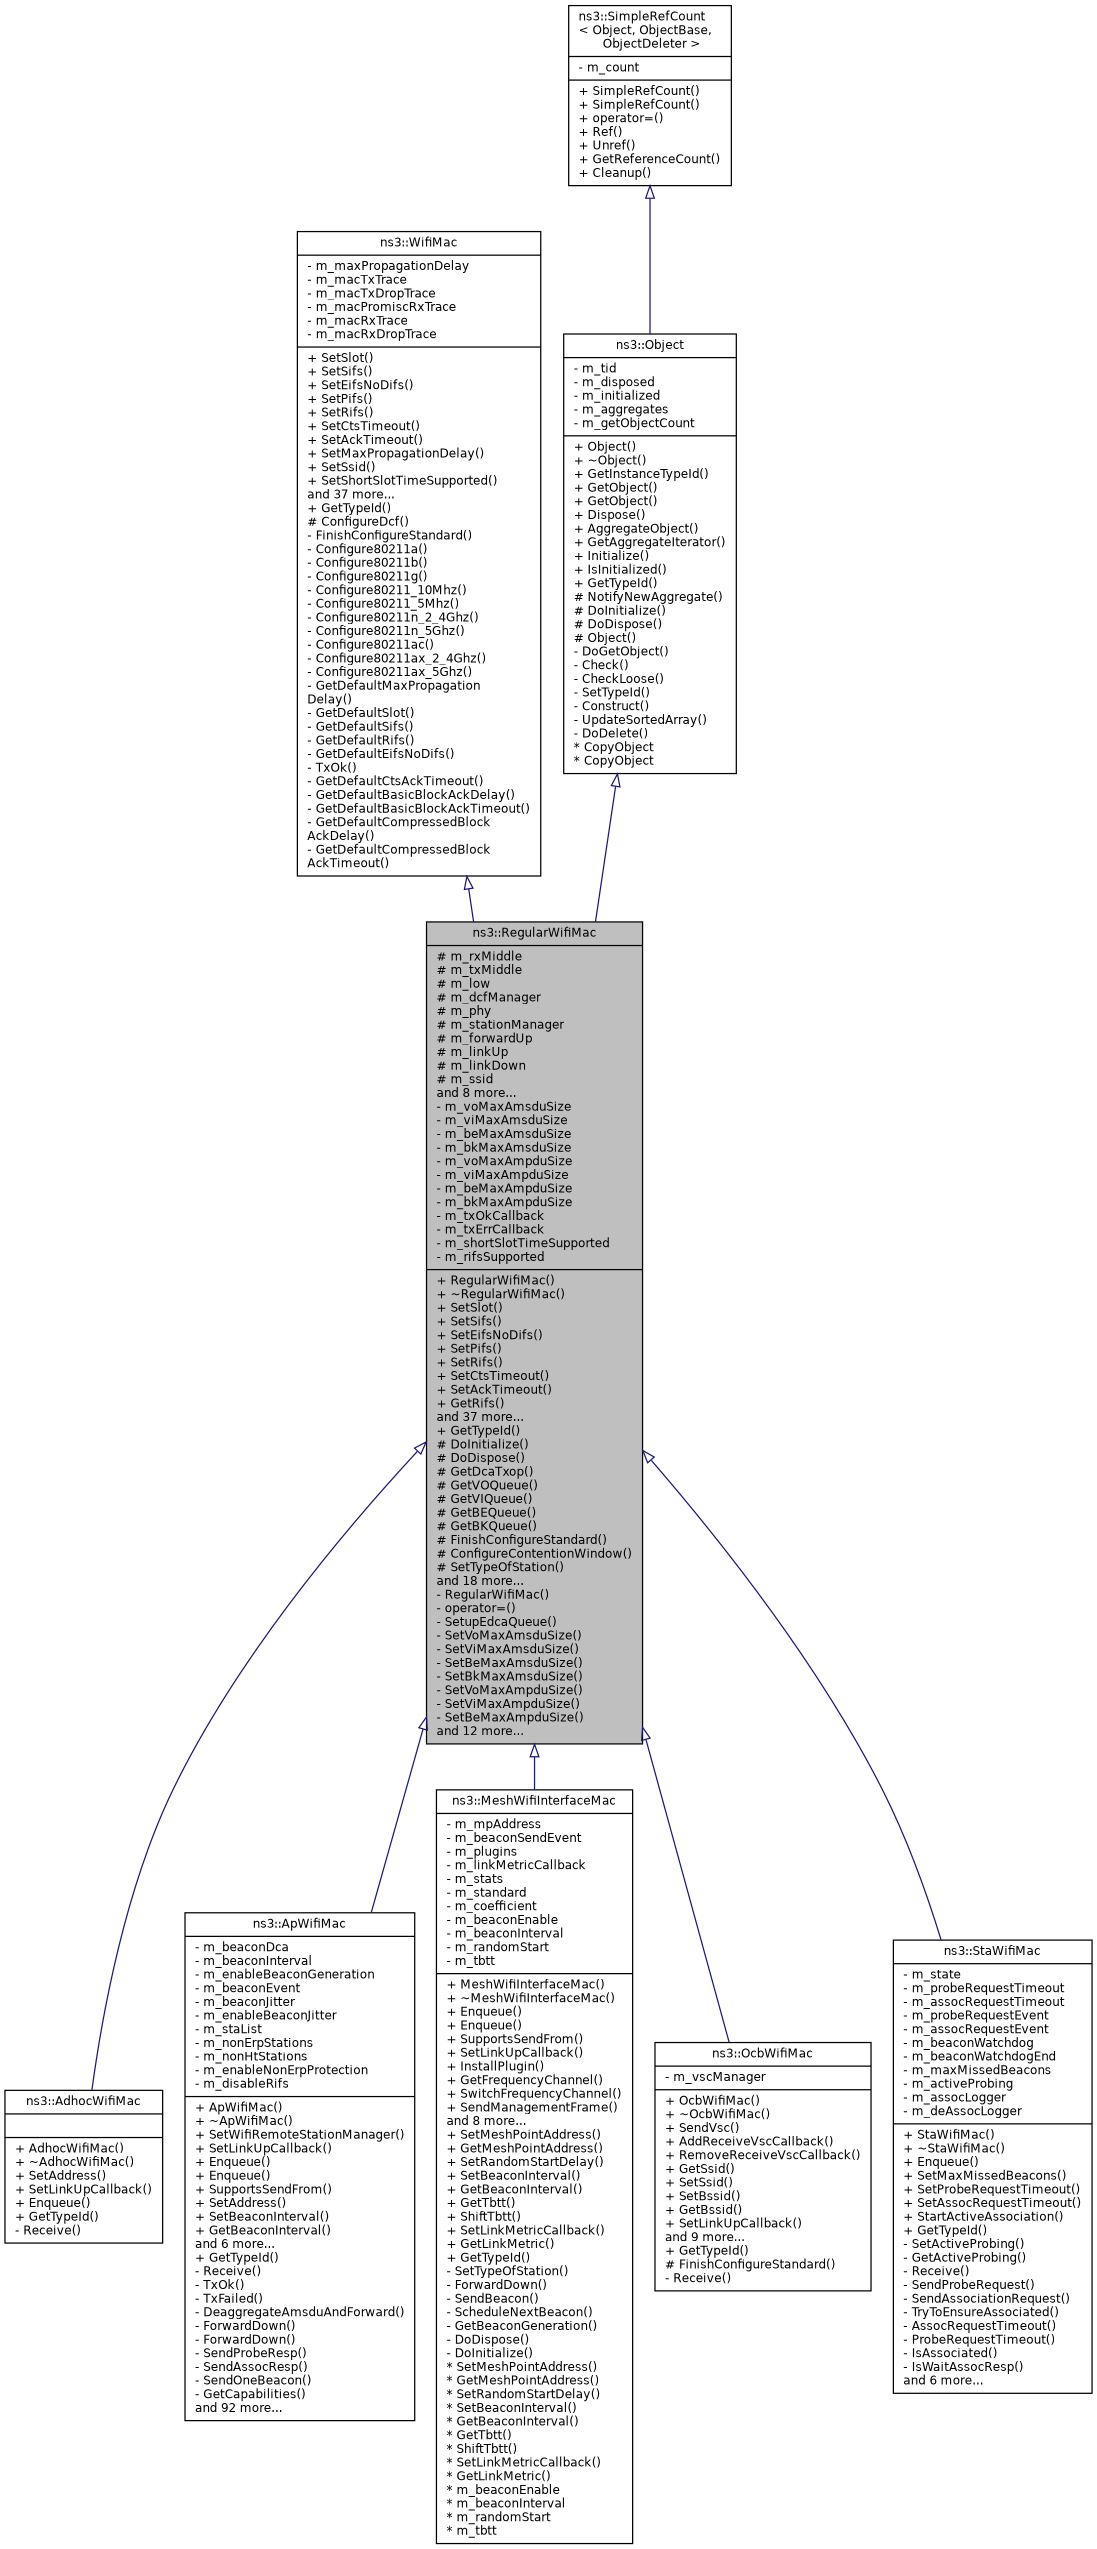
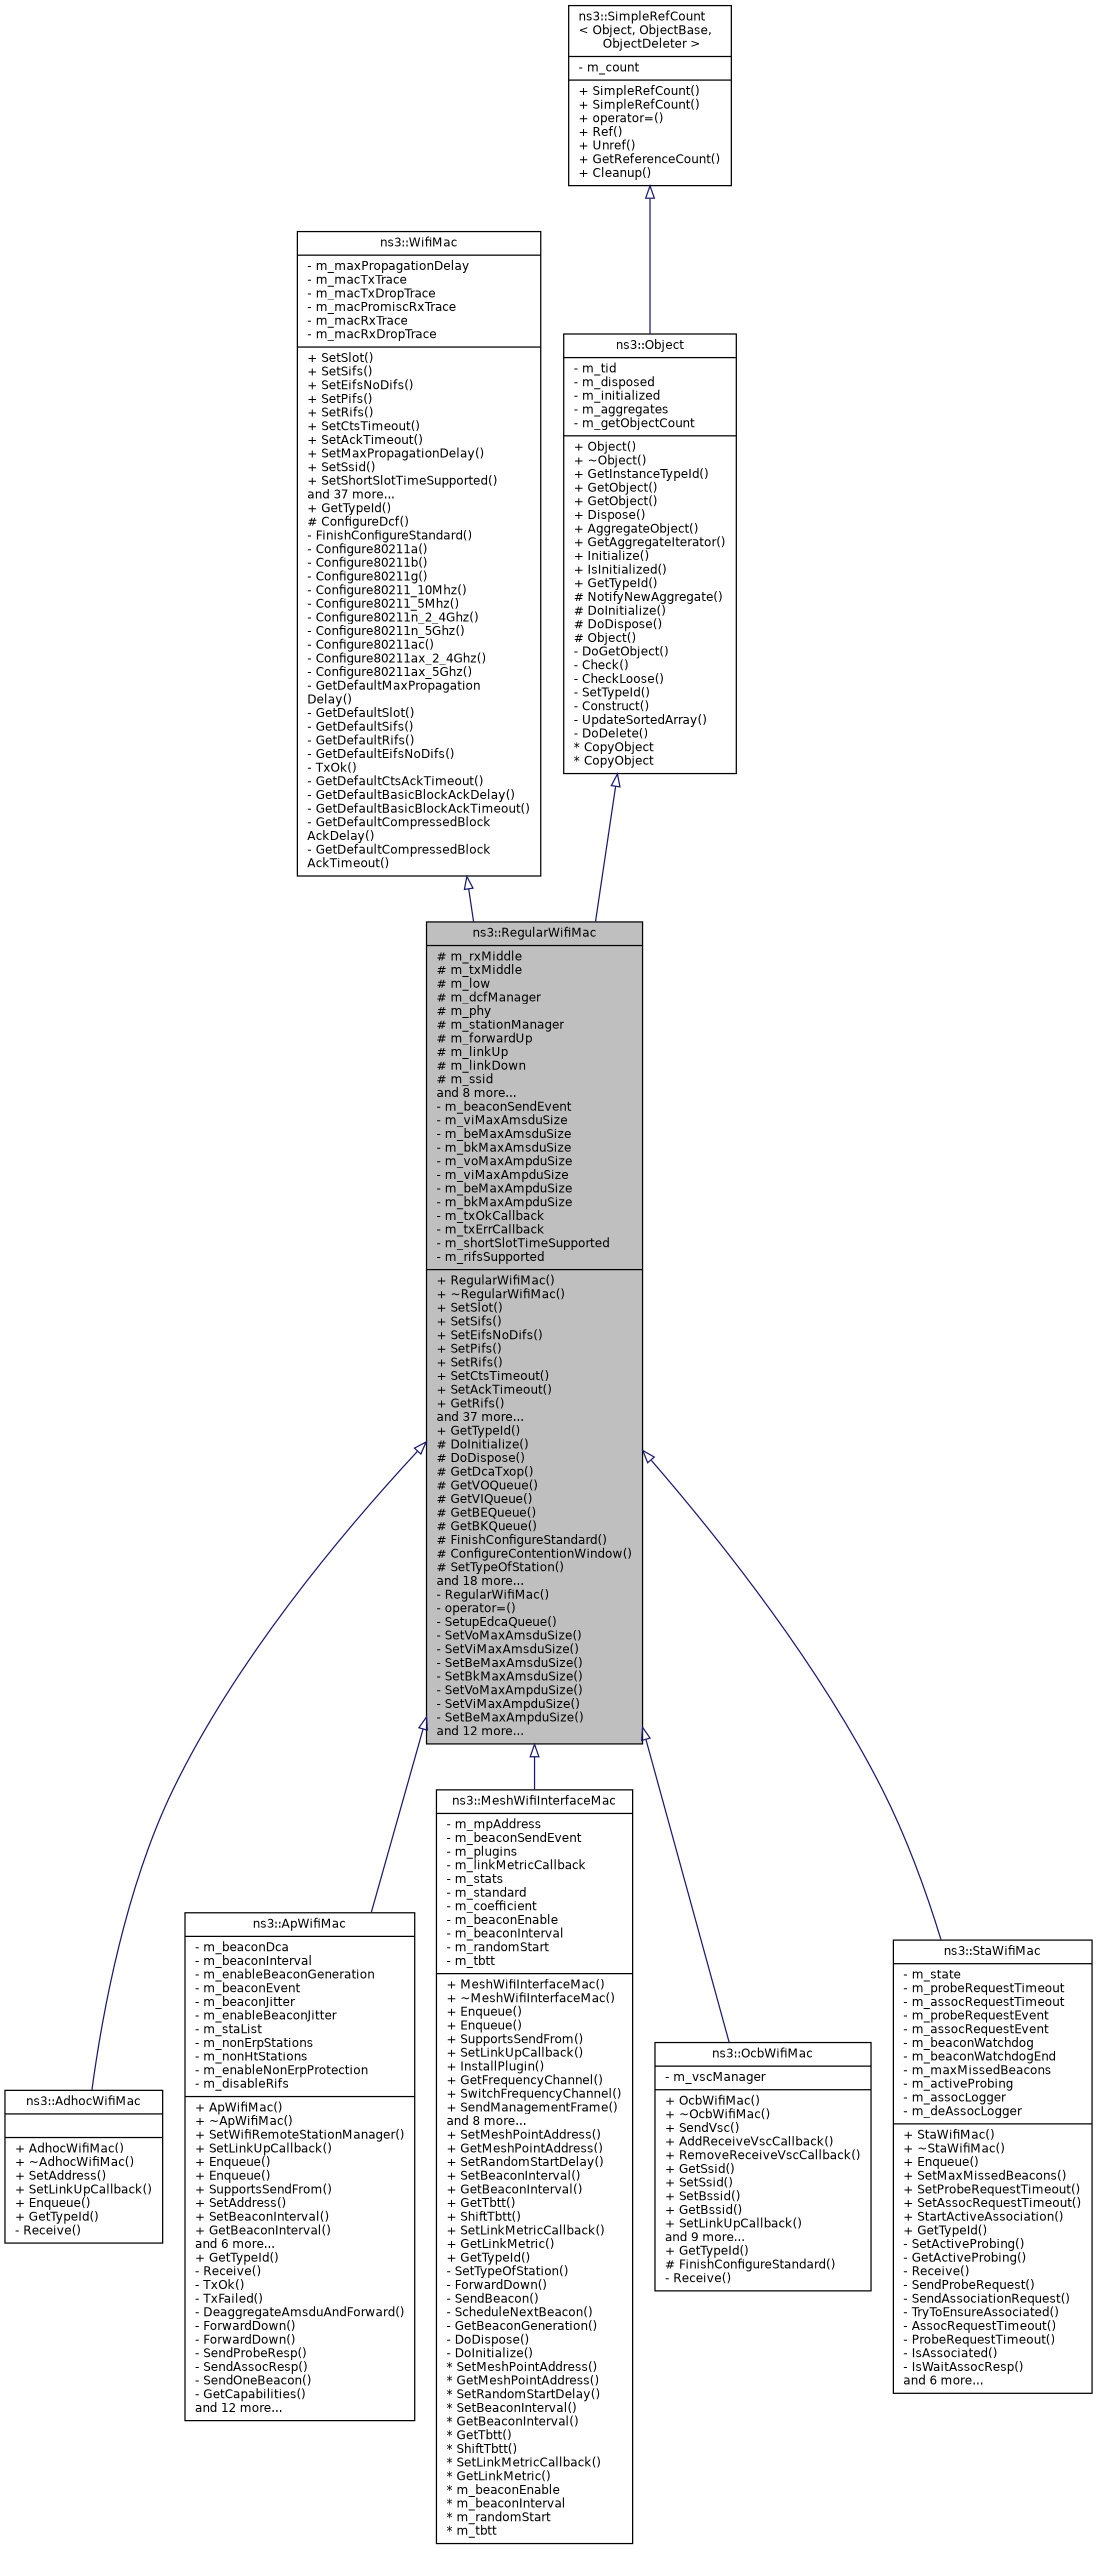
(504, 1107) -> (504, 1107)
(239, 2408) -> (239, 2408)
